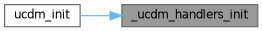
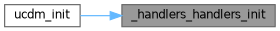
(190, 16) -> (199, 16)
